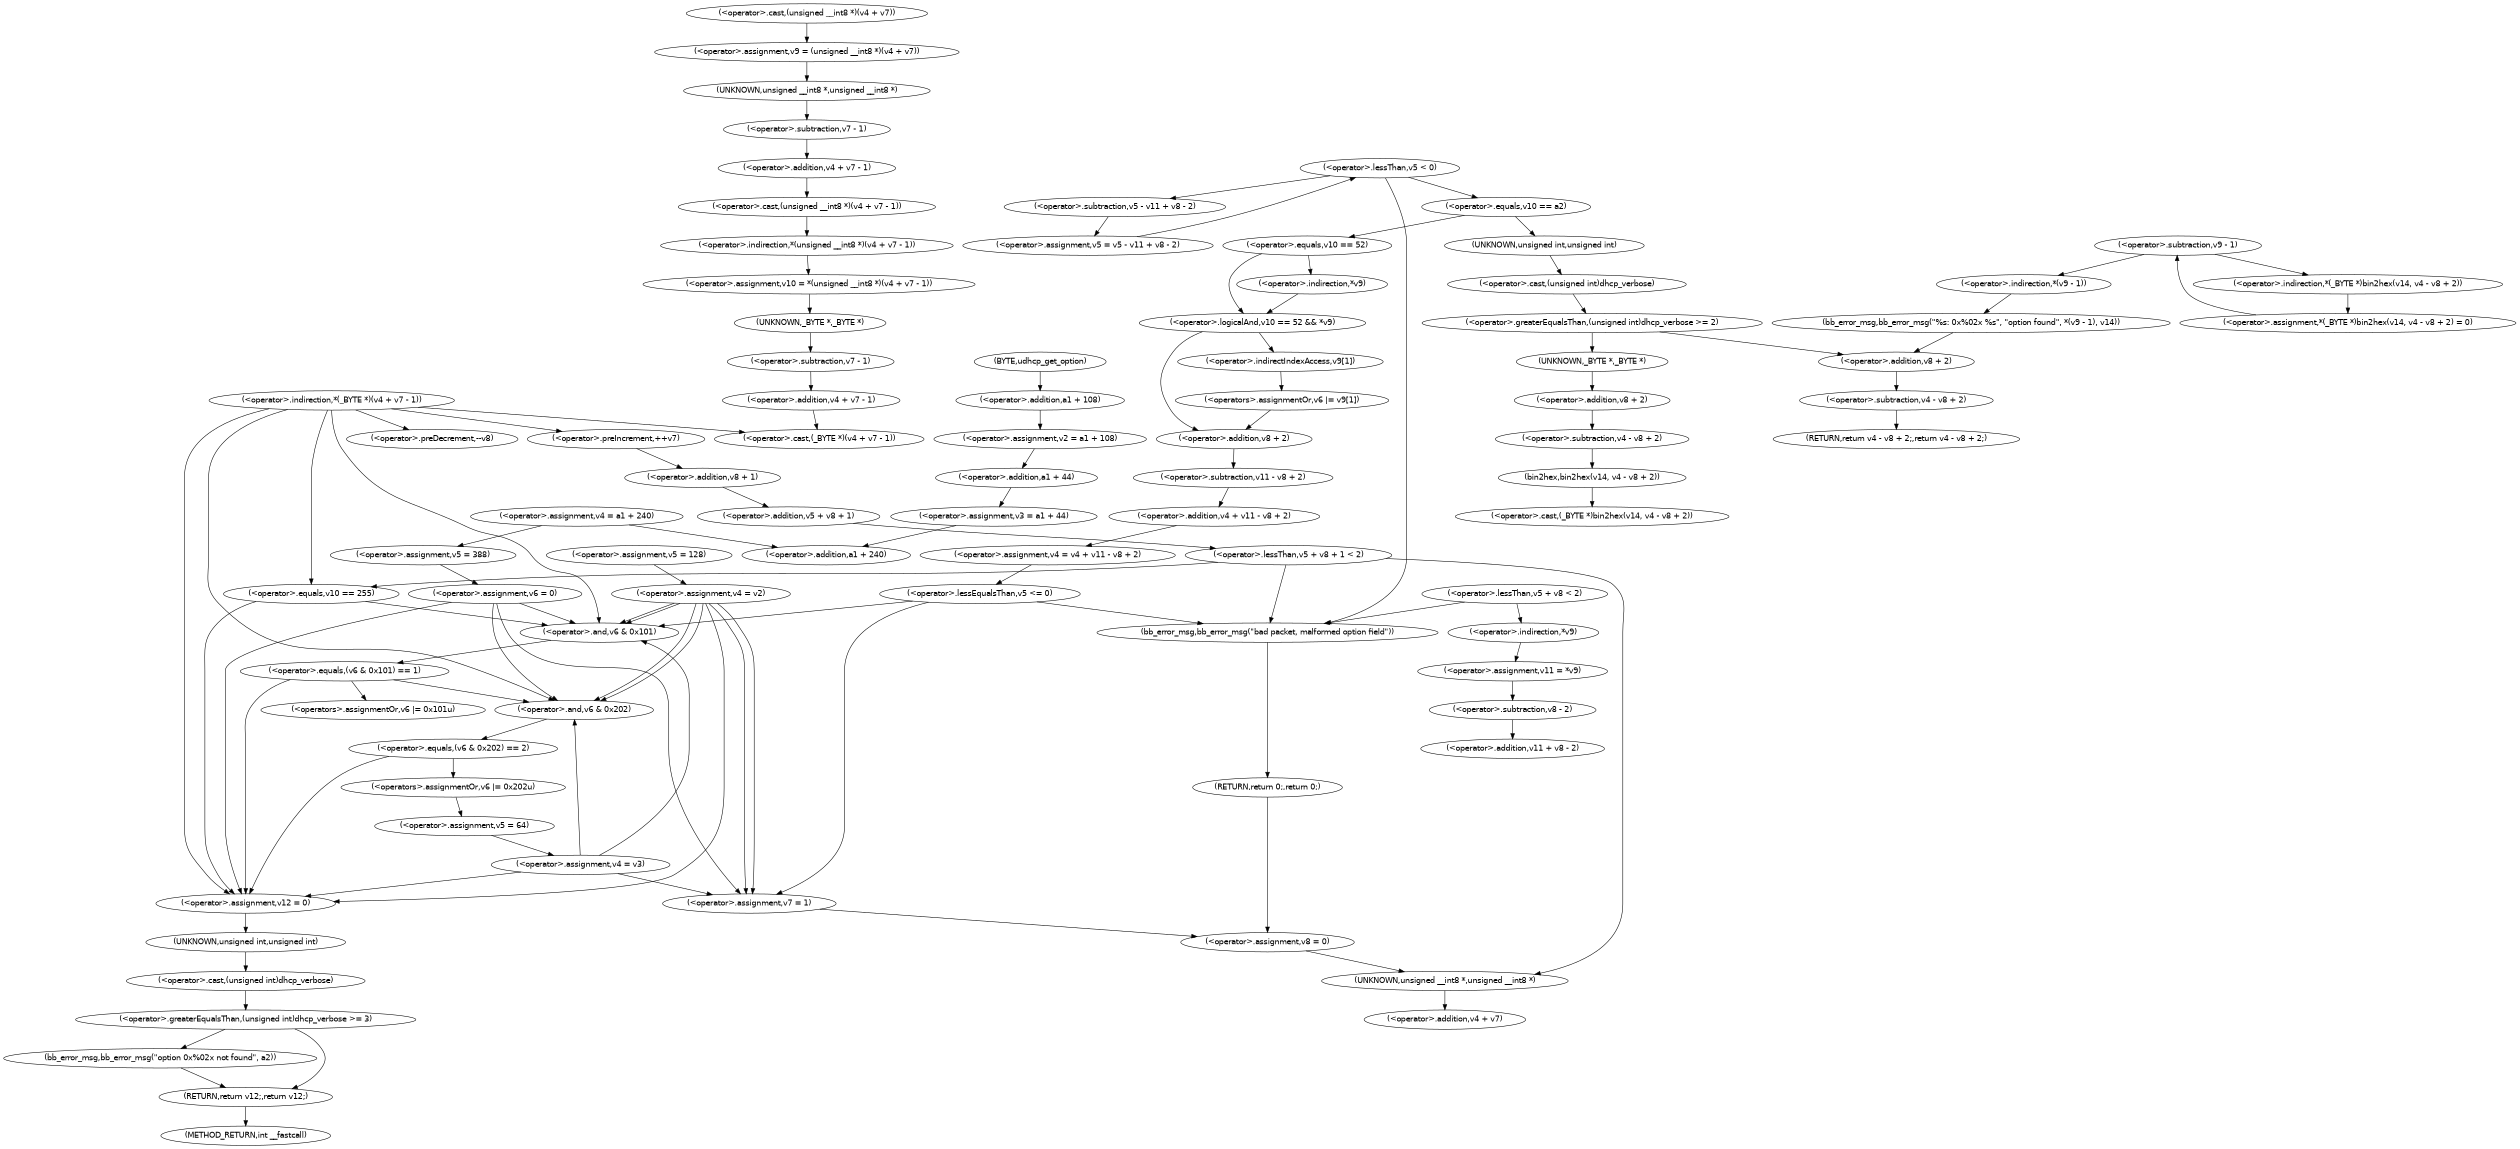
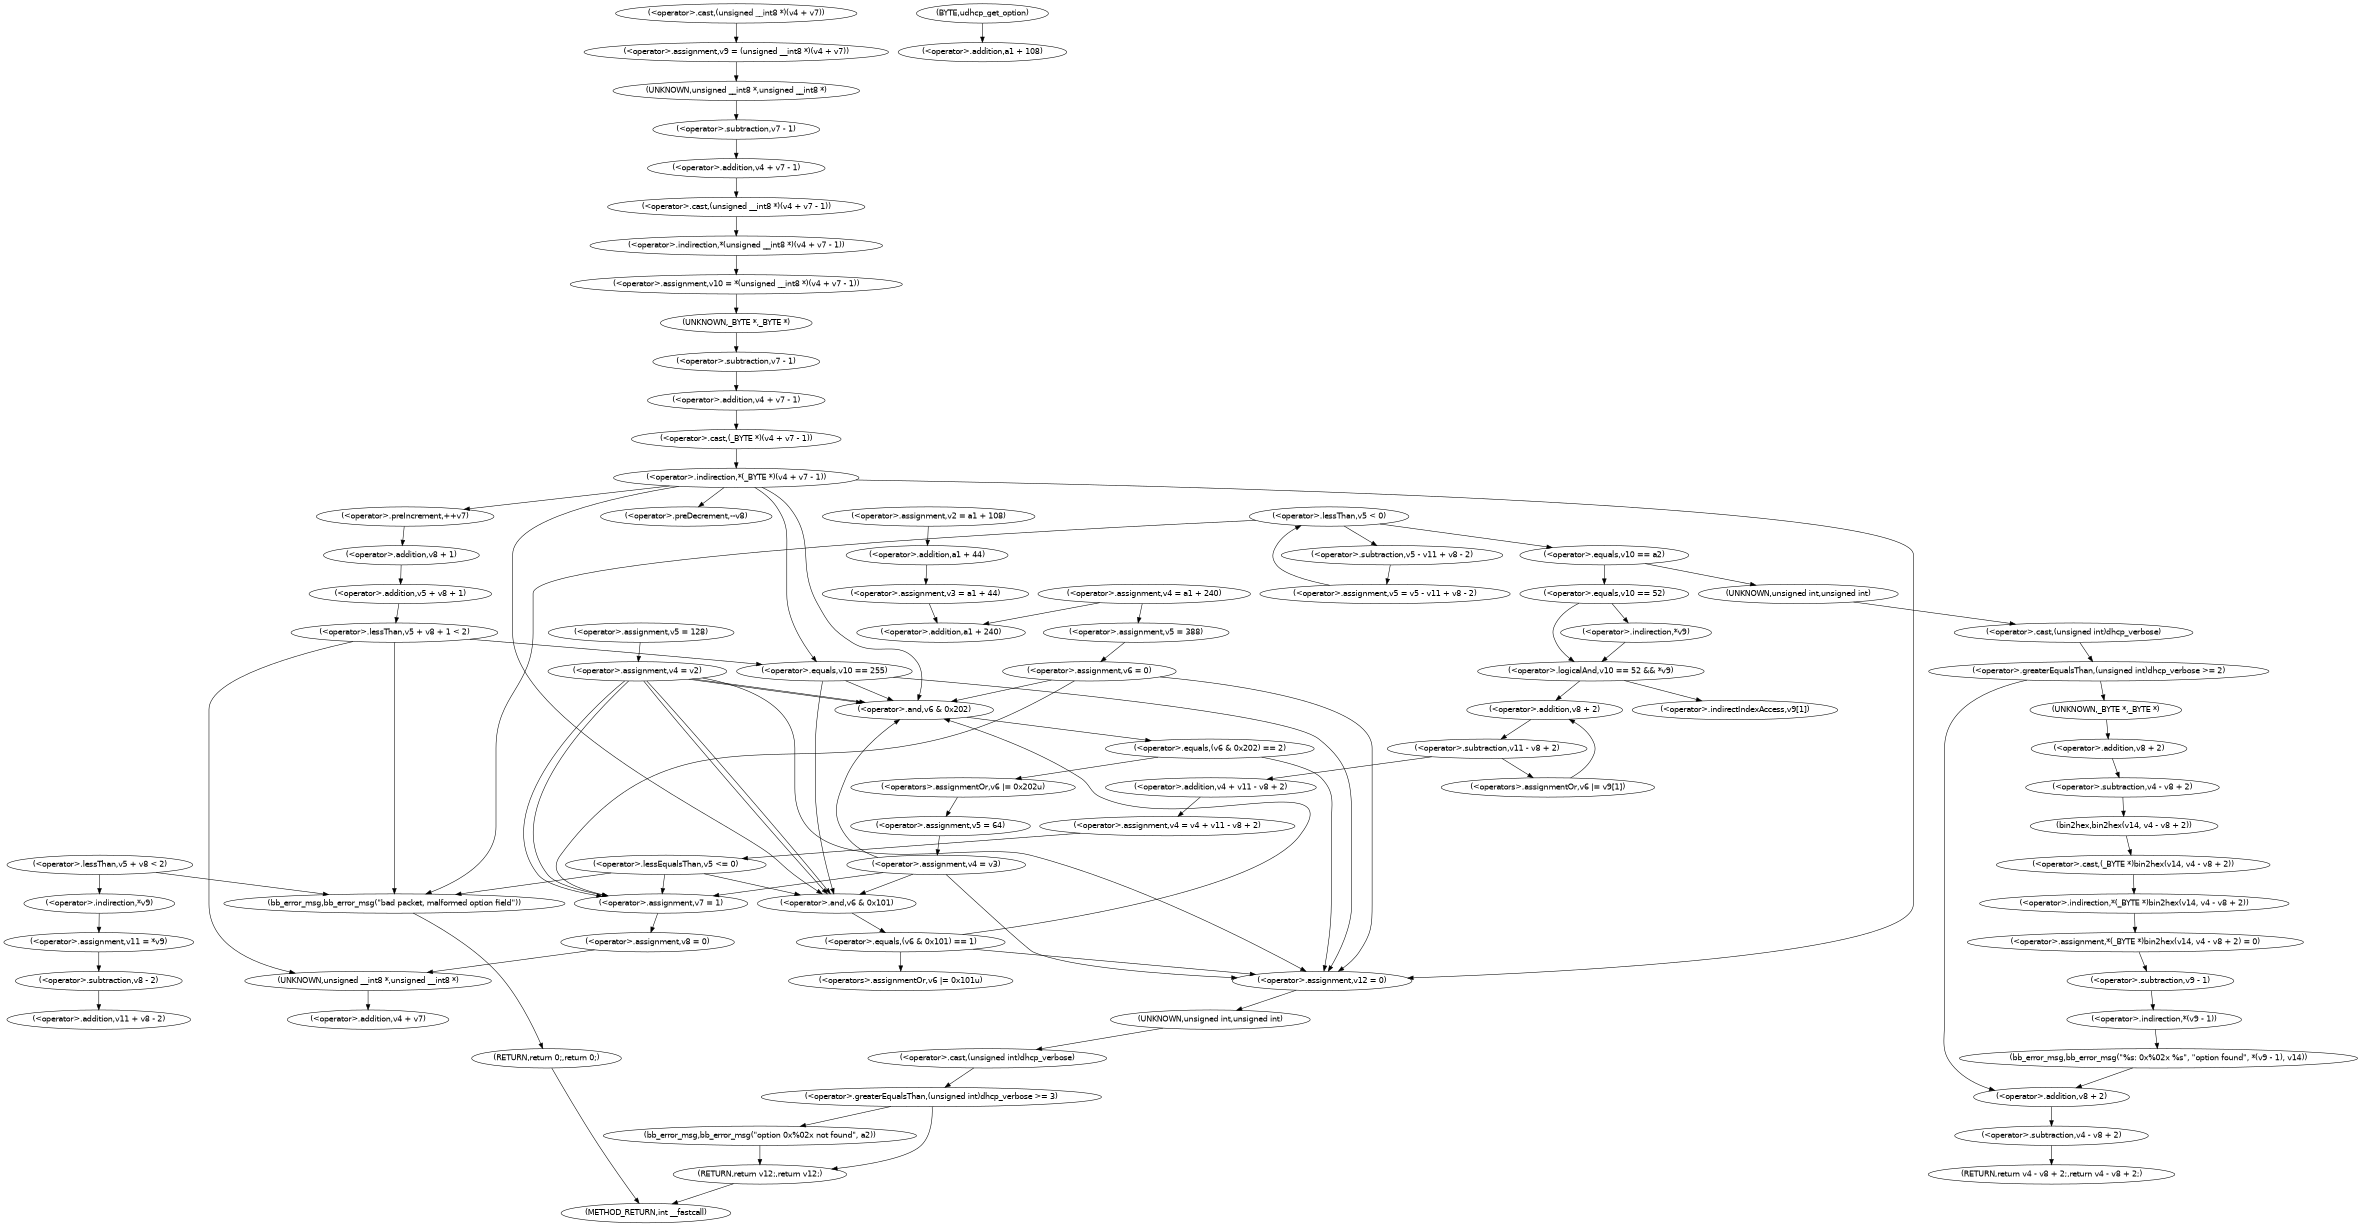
(2259, 264) -> (2134, 882)
(1281, 378) -> (1515, 767)
(1040, 417) -> none
(579, 419) -> (736, 456)
(545, 612) -> none
none -> (867, 690)
(1268, 862) -> (592, 1135)
